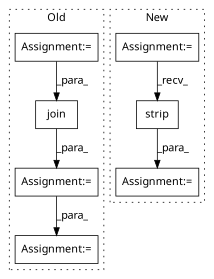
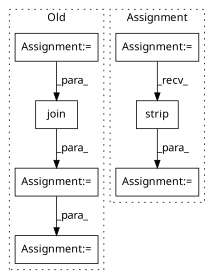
(157, 18) -> (157, 18)
